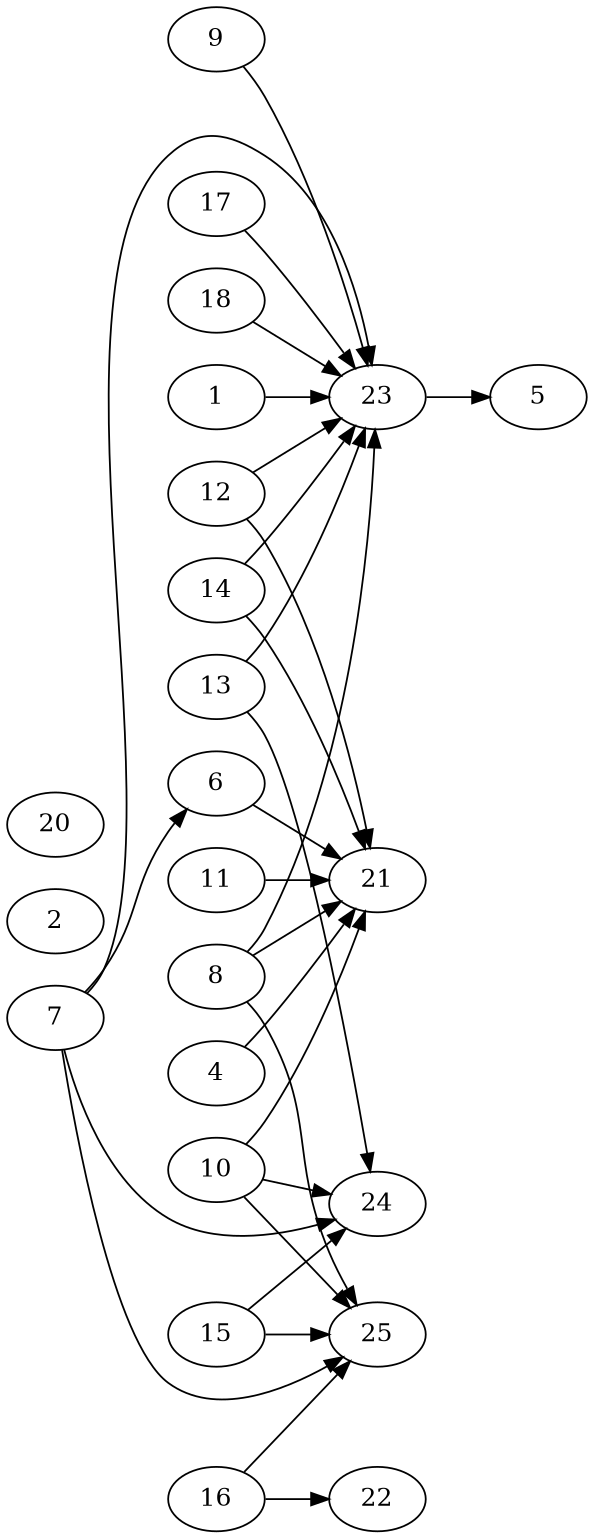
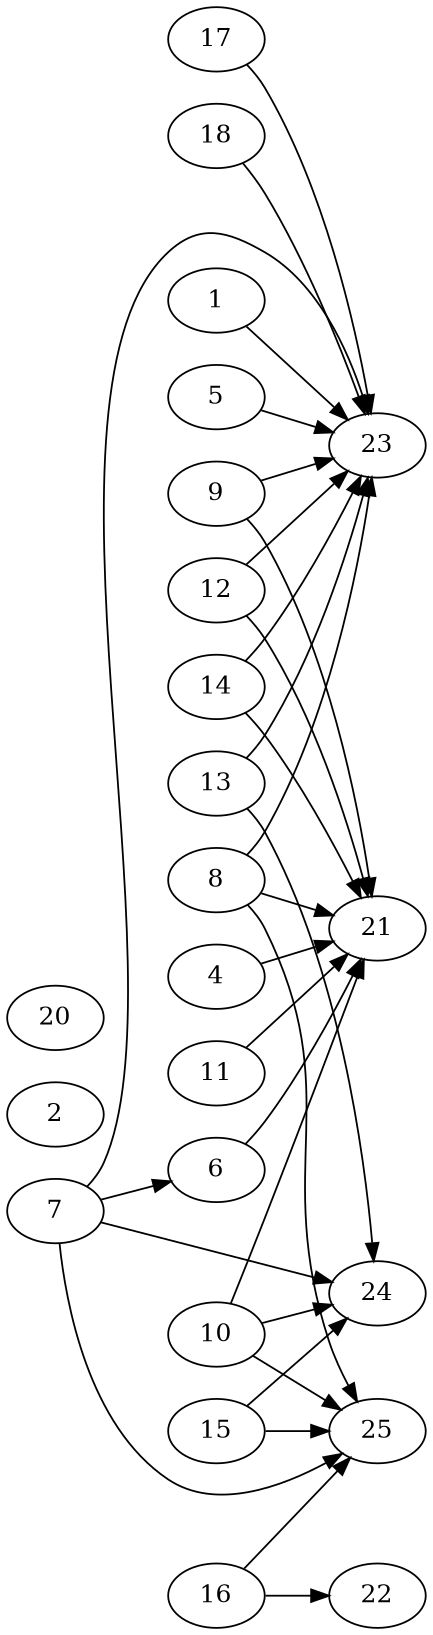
(449, 397) -> (289, 419)
none -> (333, 710)
